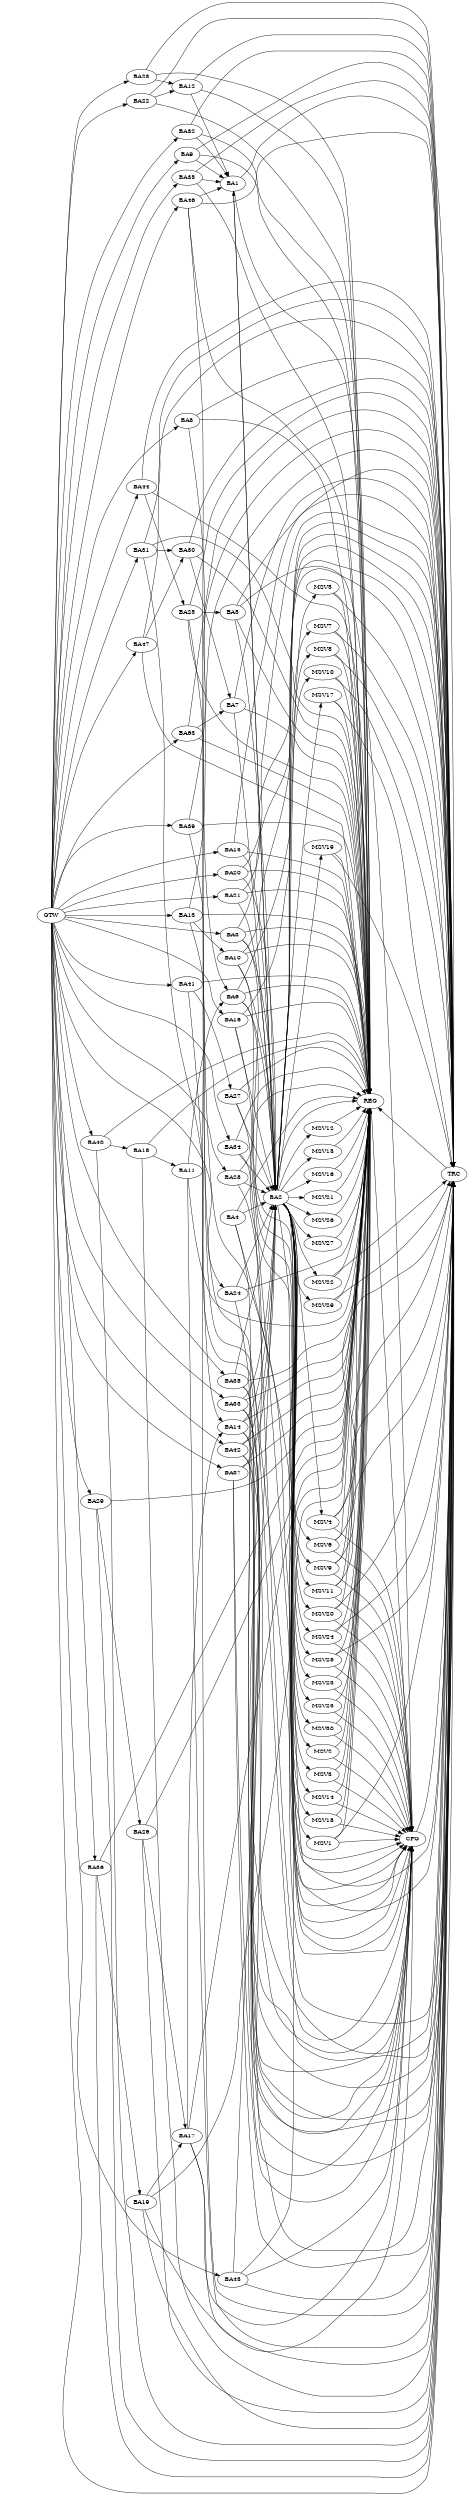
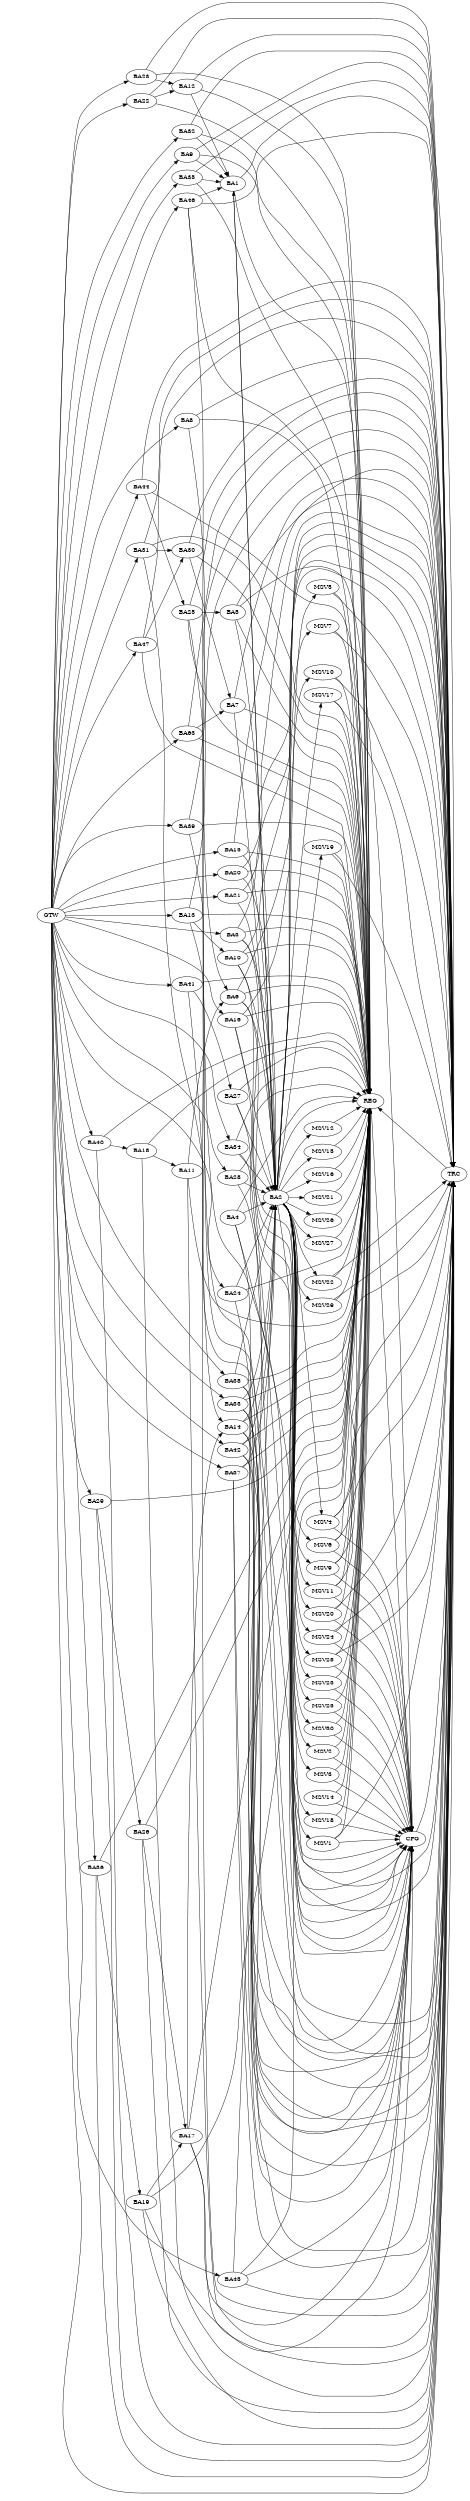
(323, 649) -> none
(293, 1496) -> none
